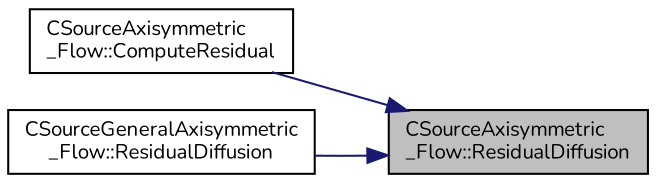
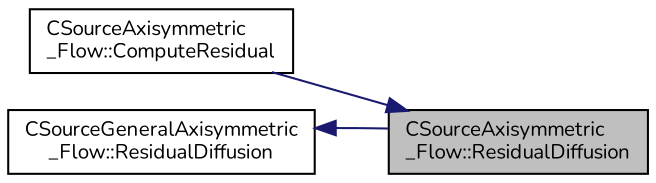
(341, 156) -> (362, 128)
